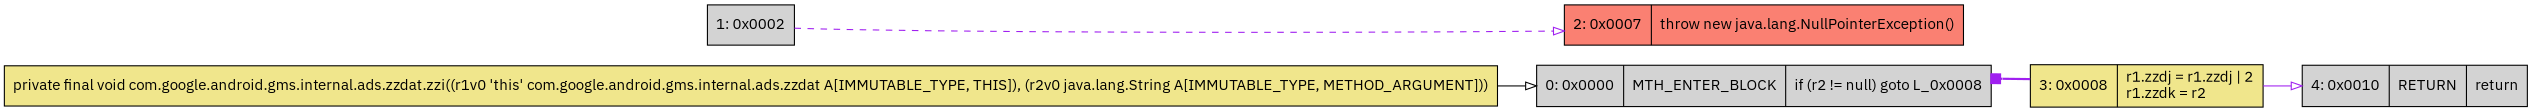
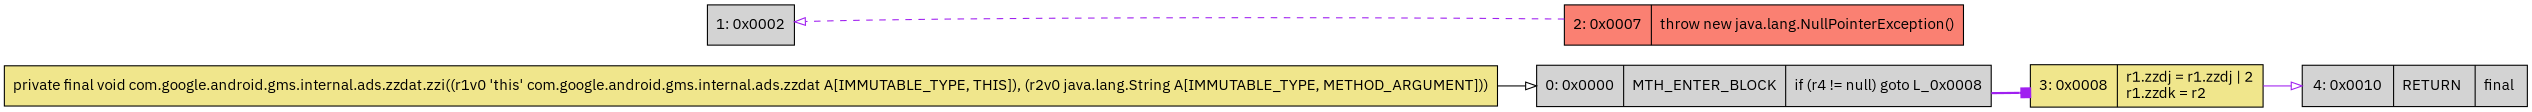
(1174, 32) -> (1185, 18)
(2016, 79) -> (2005, 93)
(1888, 85) -> (1888, 85)
(2497, 85) -> (2499, 85)
